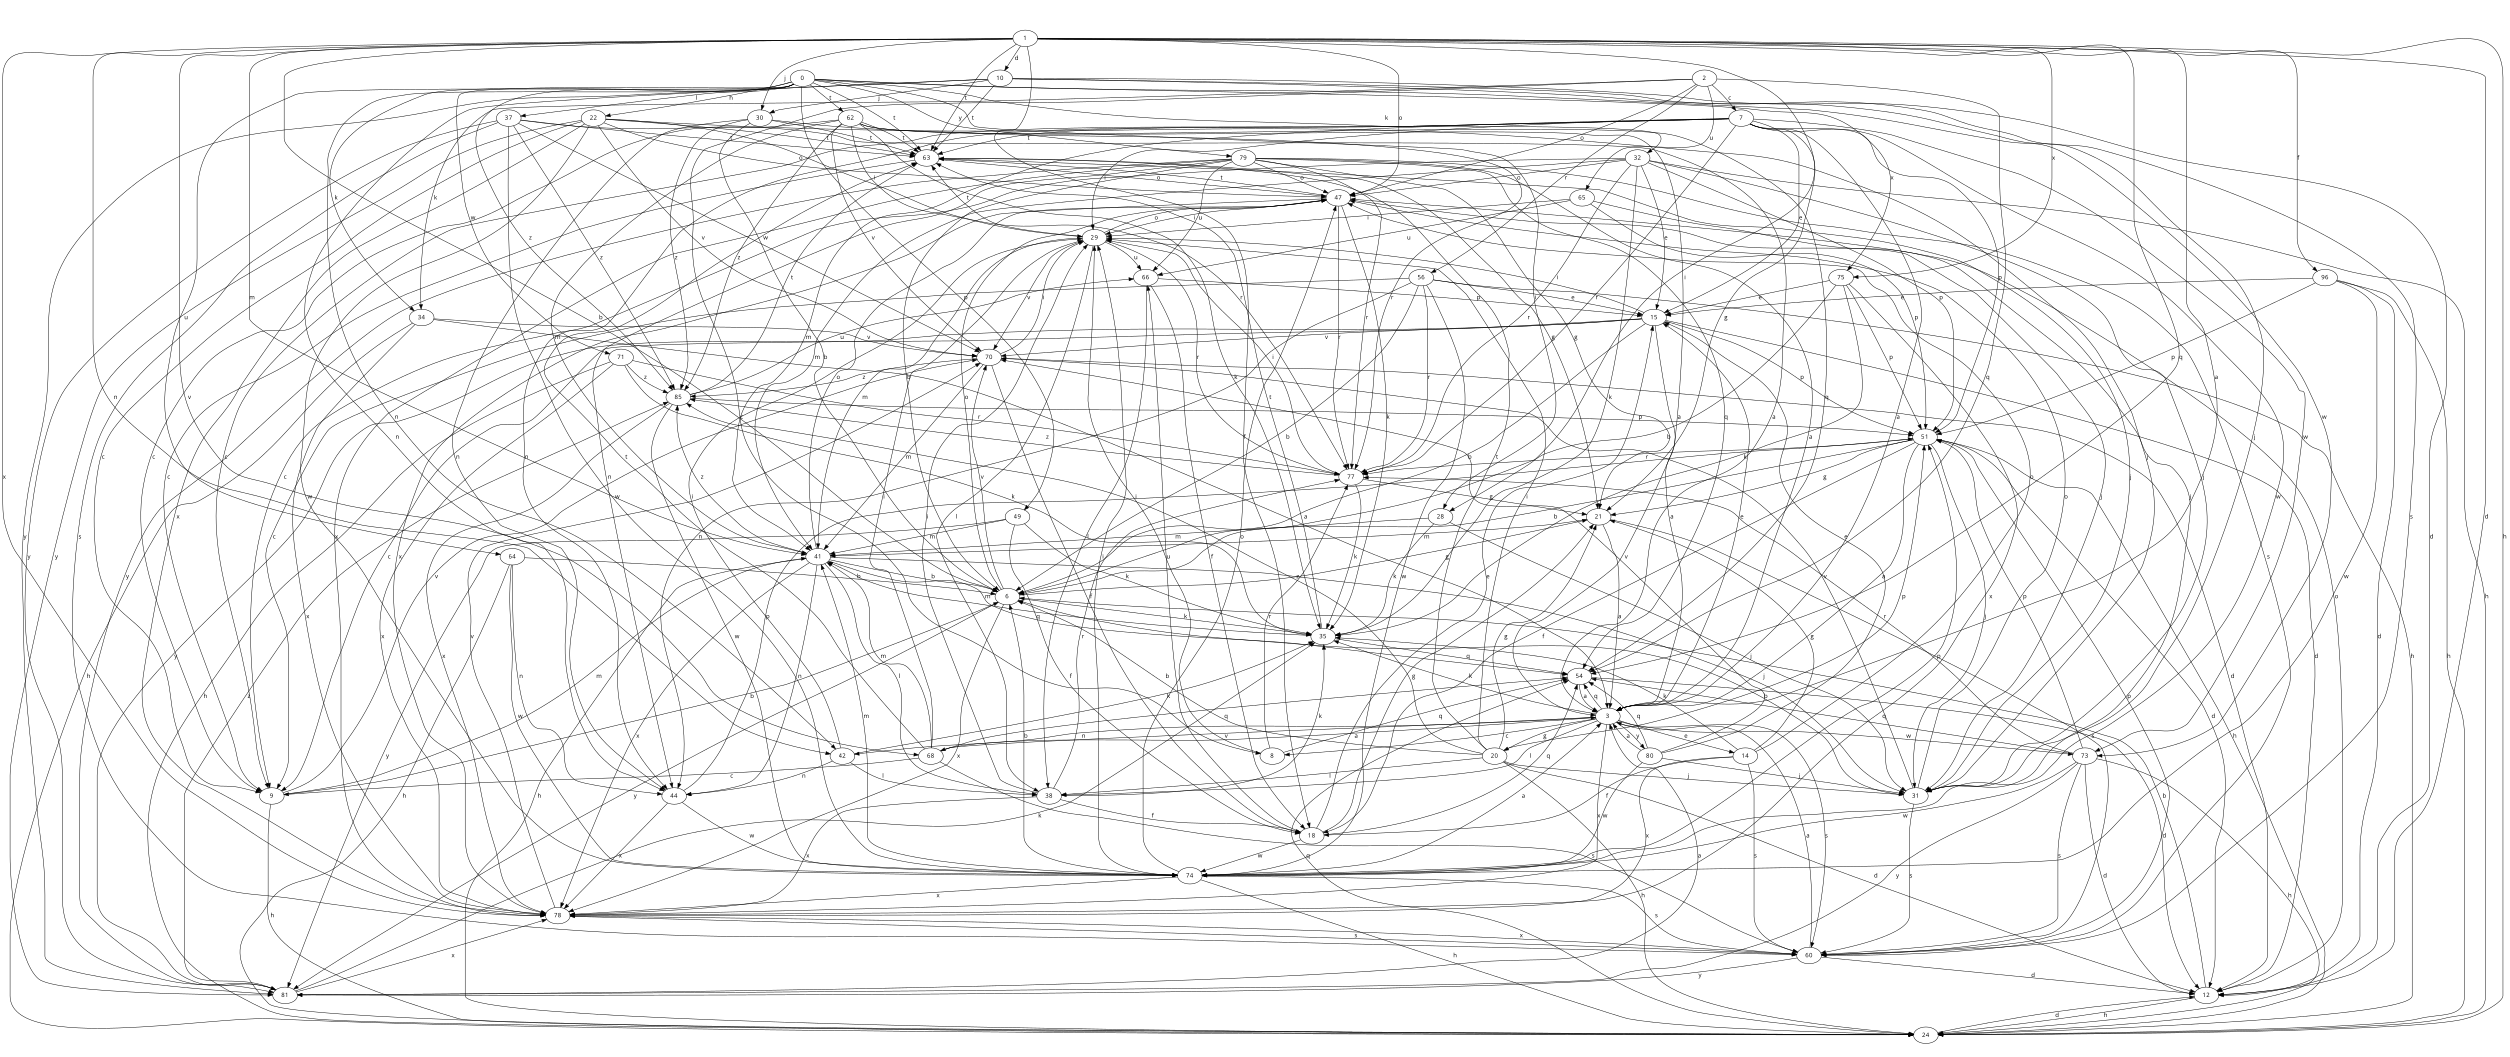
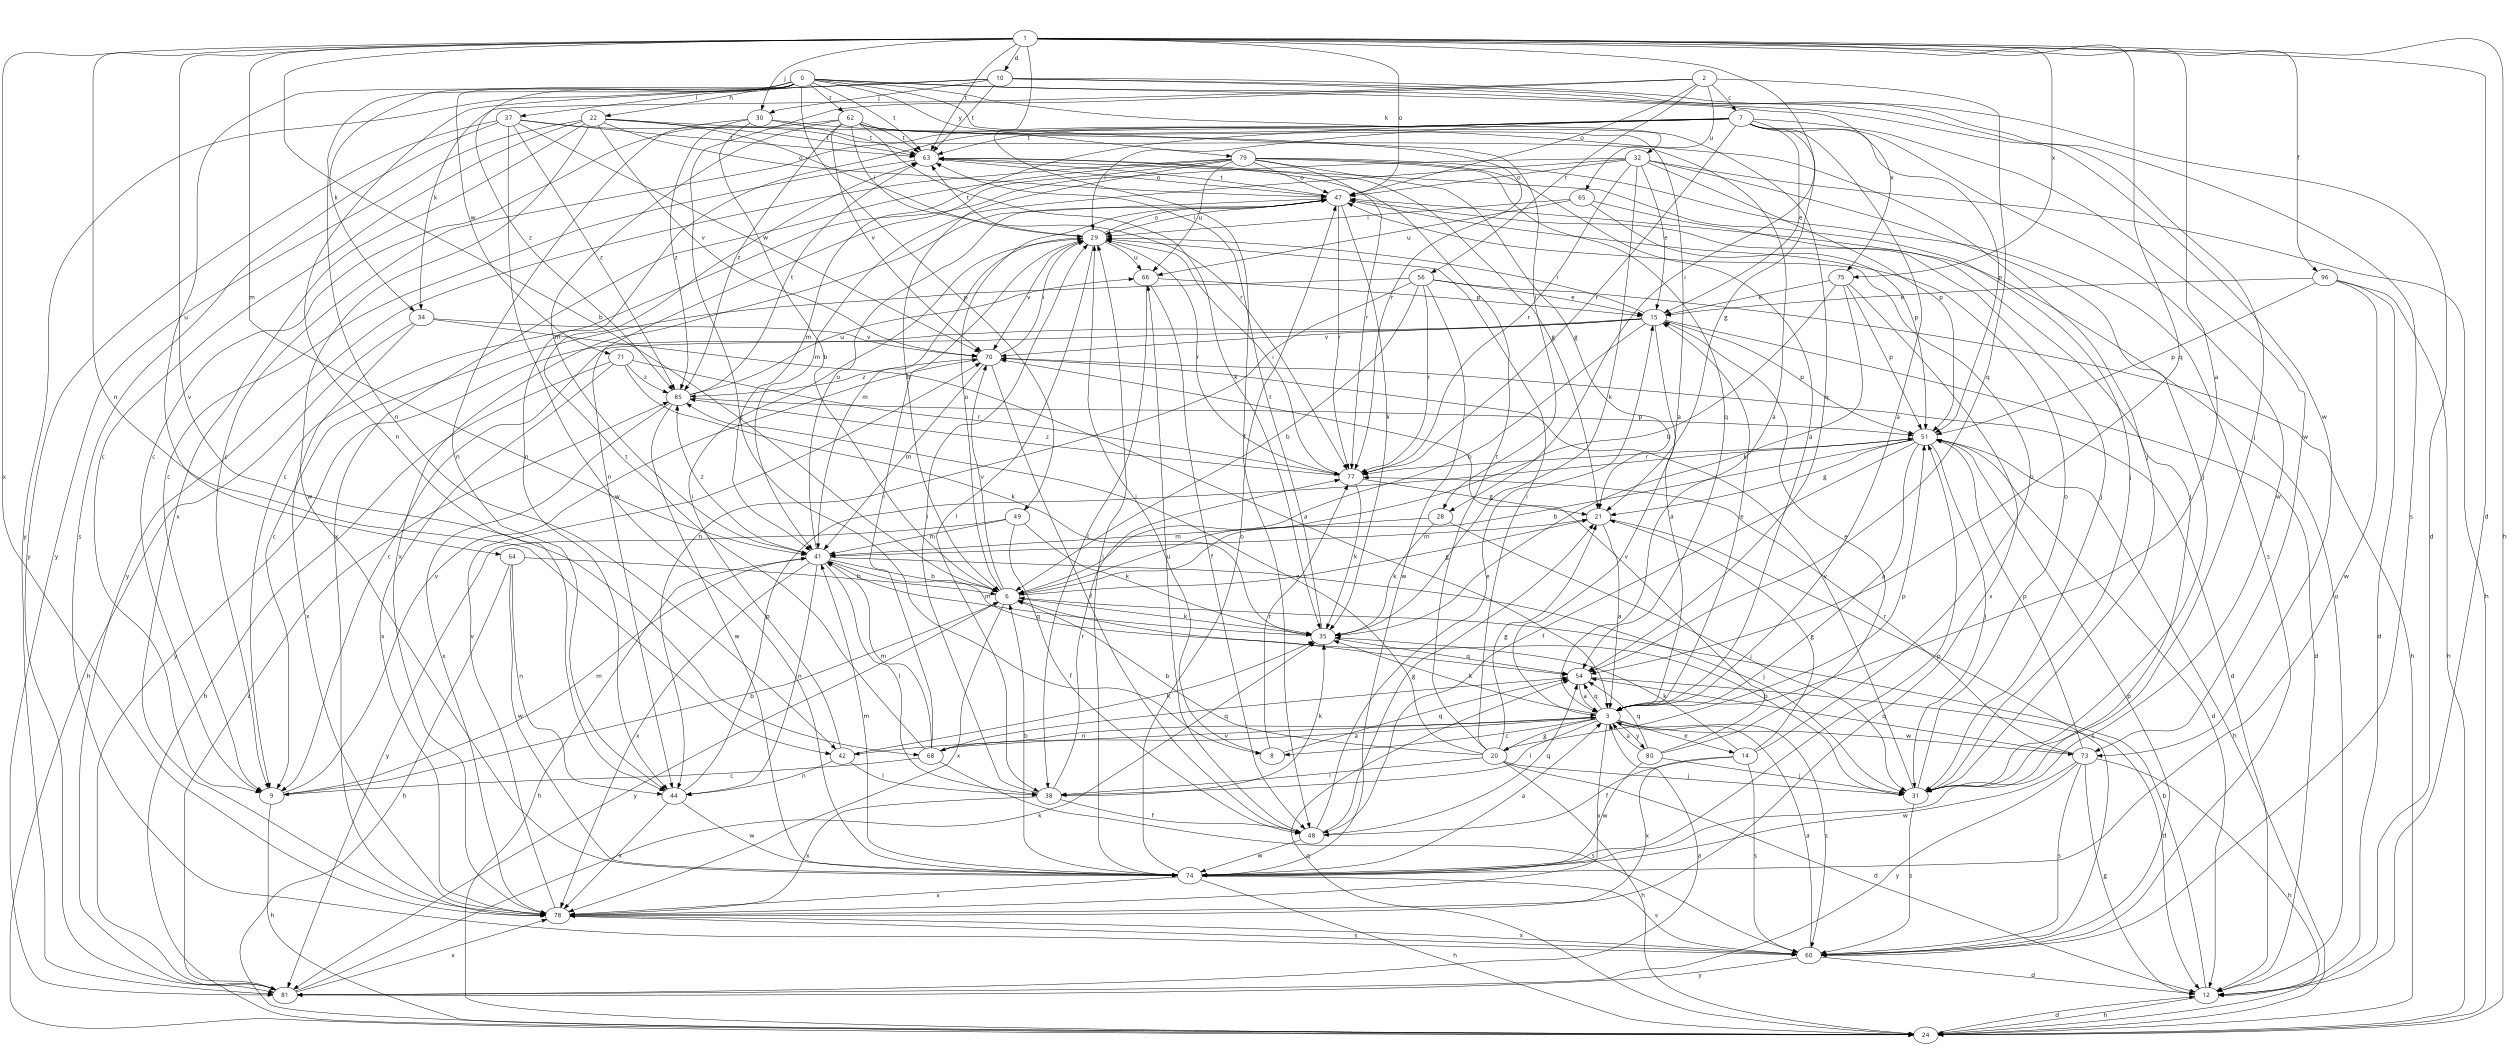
(1312, 836) -> (1312, 836)
(2105, 876) -> (2105, 876)
